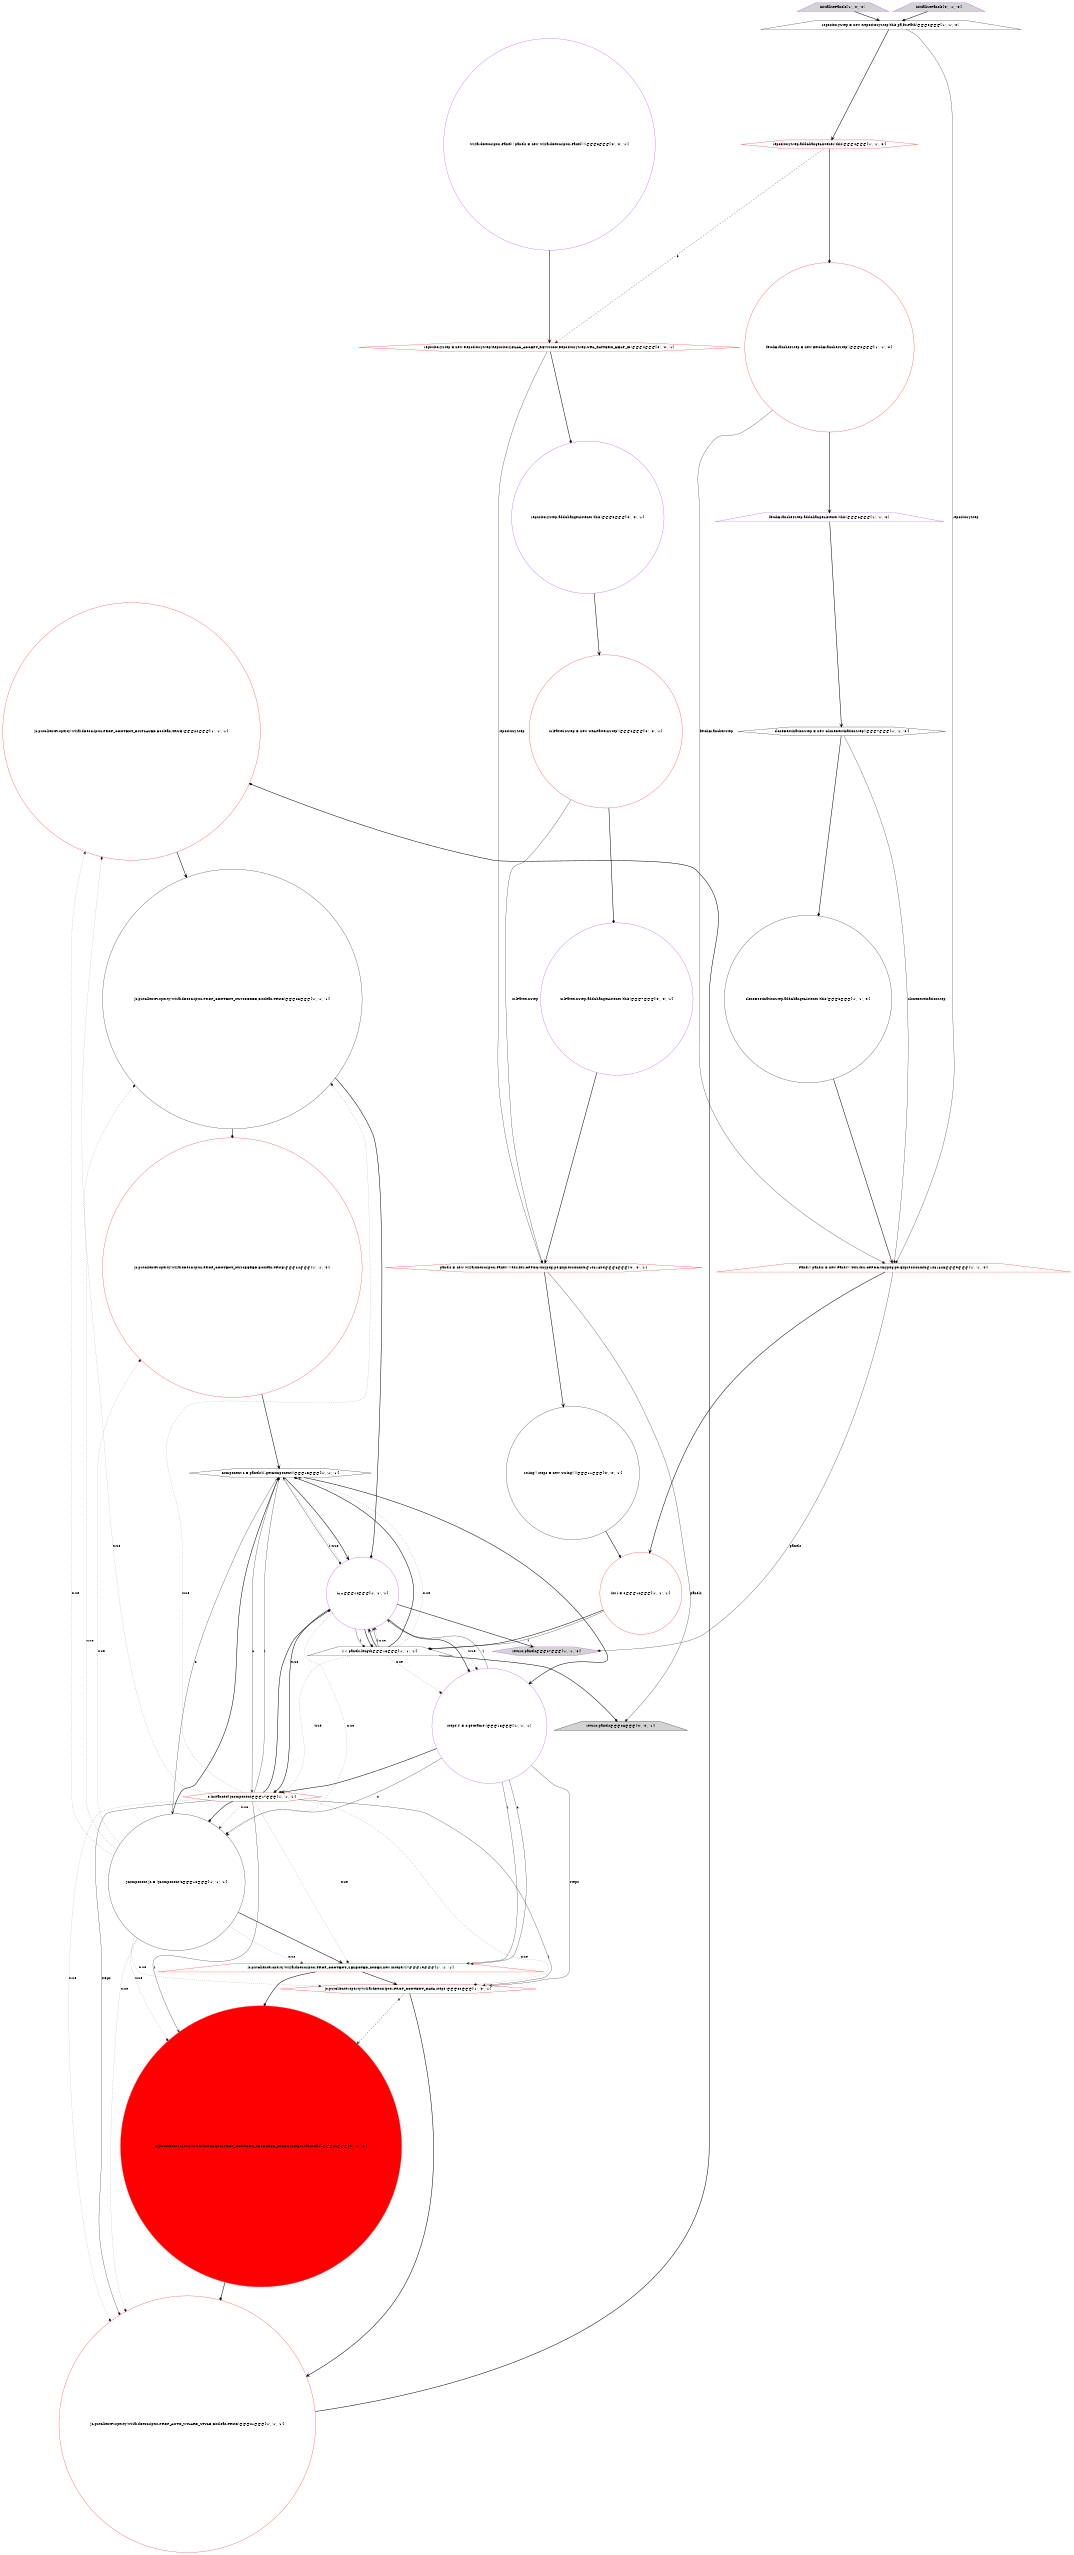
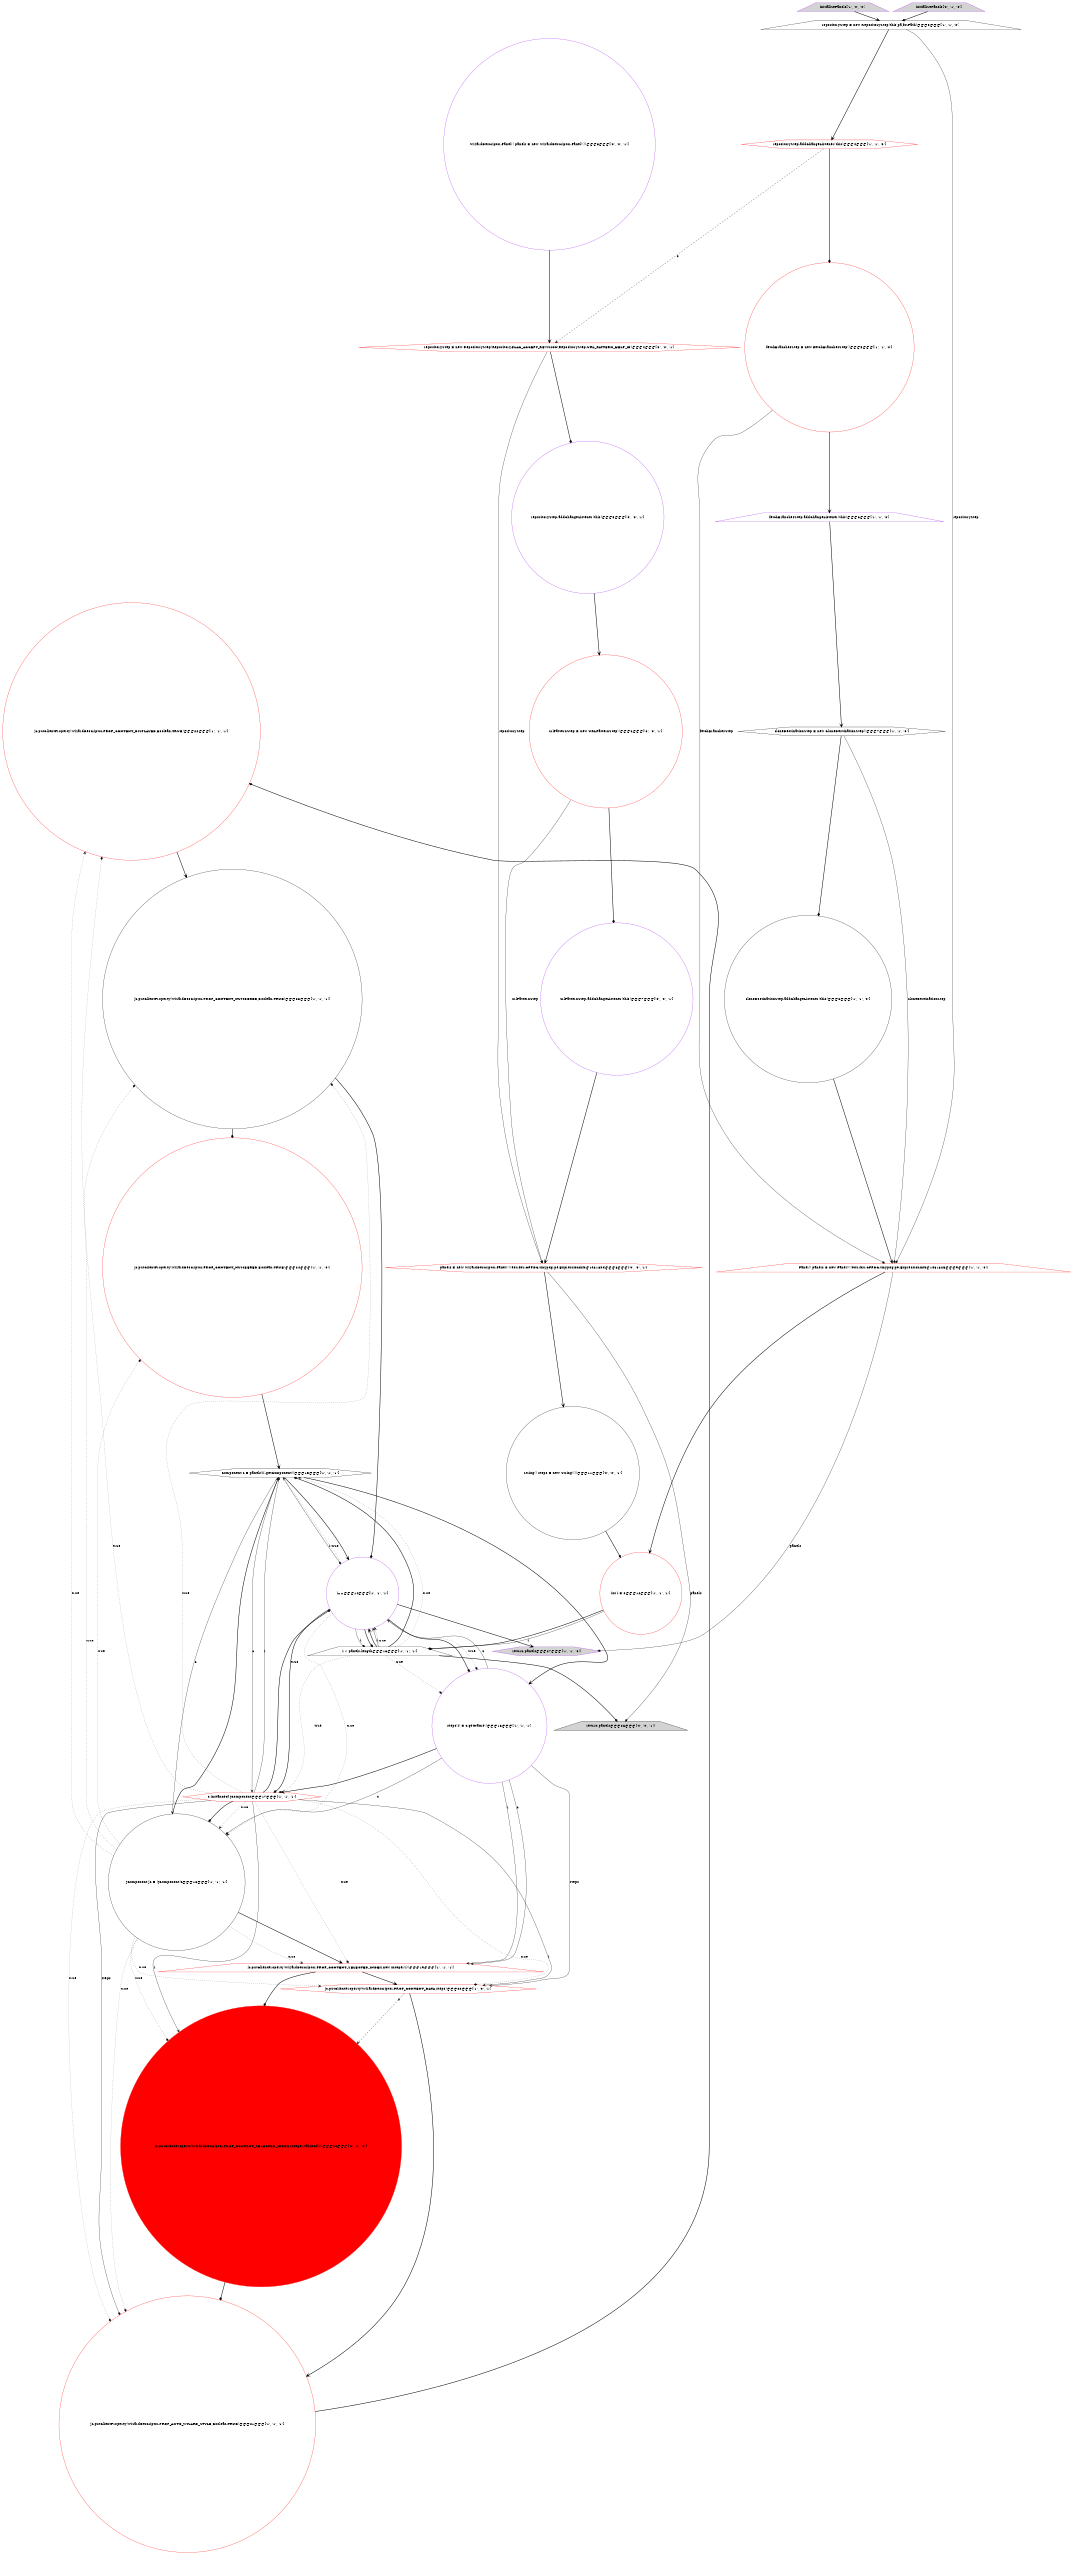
(483, 1651) -> (483, 1651)
